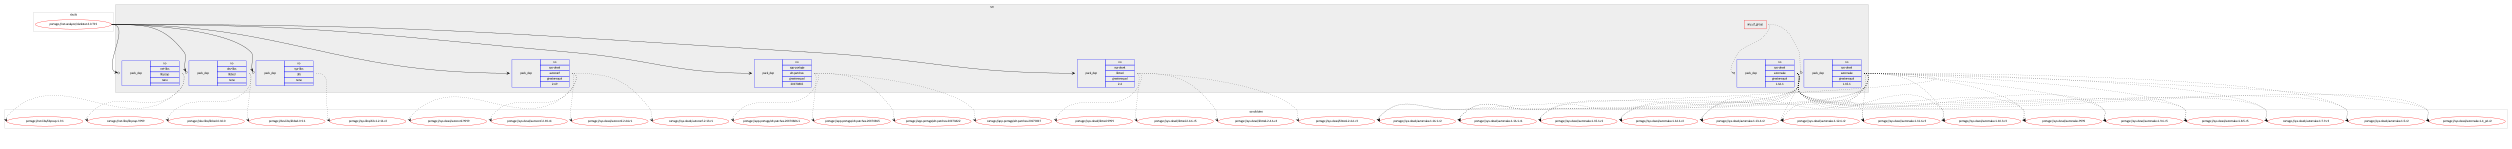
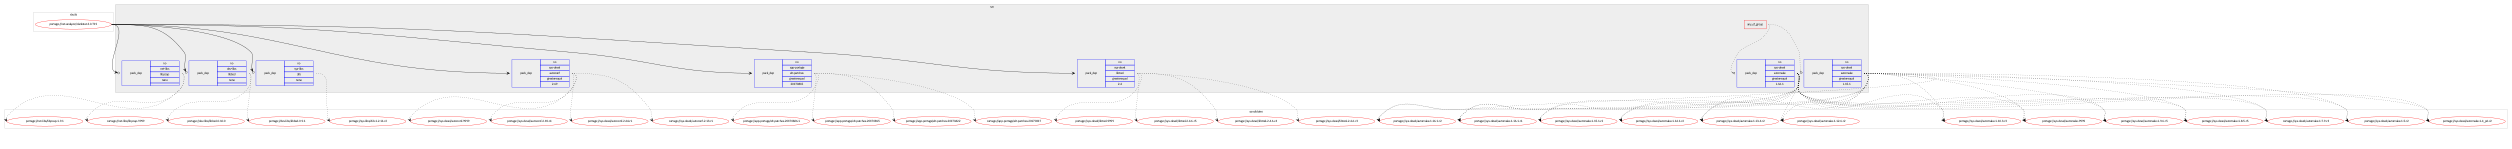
(1902, 121) -> none
